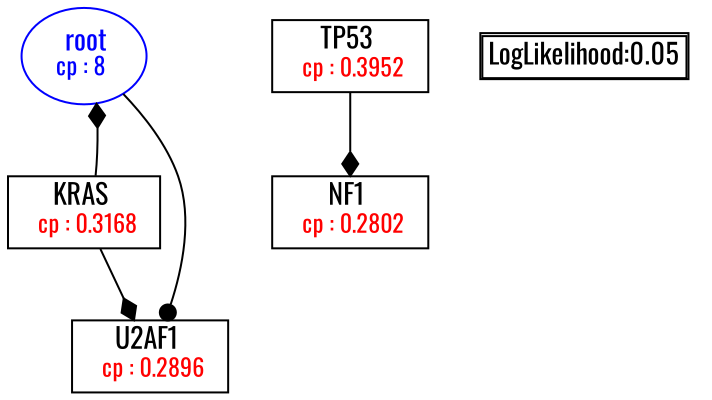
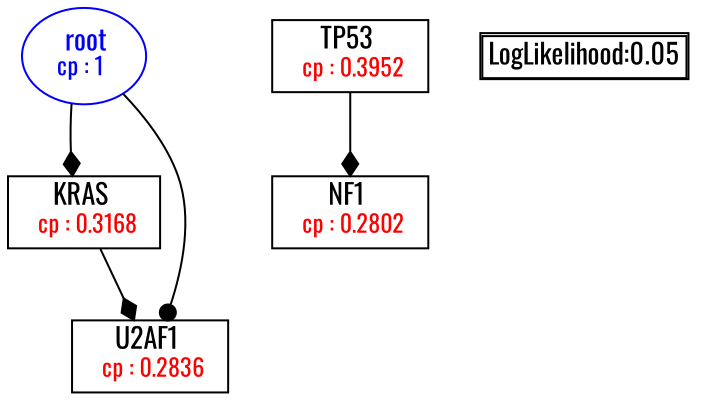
(84, 68) -> (84, 68)
(97, 152) -> (71, 128)
(154, 370) -> (154, 370)
